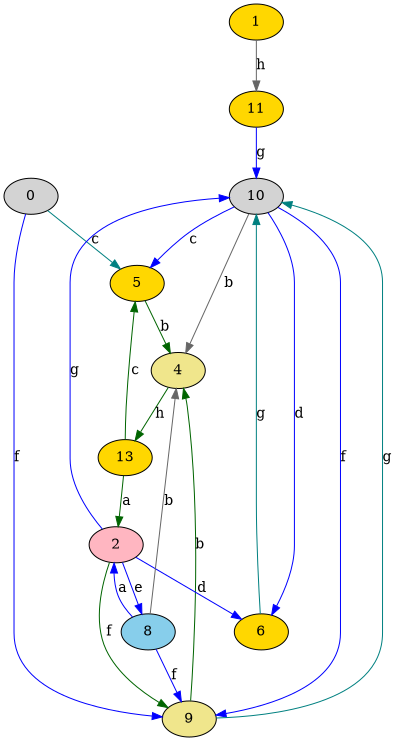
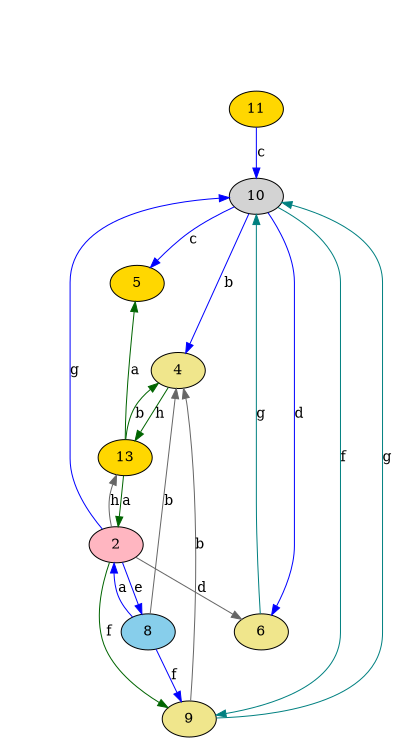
(256, 22) -> none
(261, 153) -> (261, 153)
(31, 196) -> none
(219, 279) -> (219, 279)
(156, 322) -> (133, 412)
(135, 371) -> (135, 371)
(340, 482) -> (340, 482)
none -> (109, 506)
(196, 549) -> (196, 549)
(184, 586) -> (184, 586)
(261, 632) -> (261, 632)
